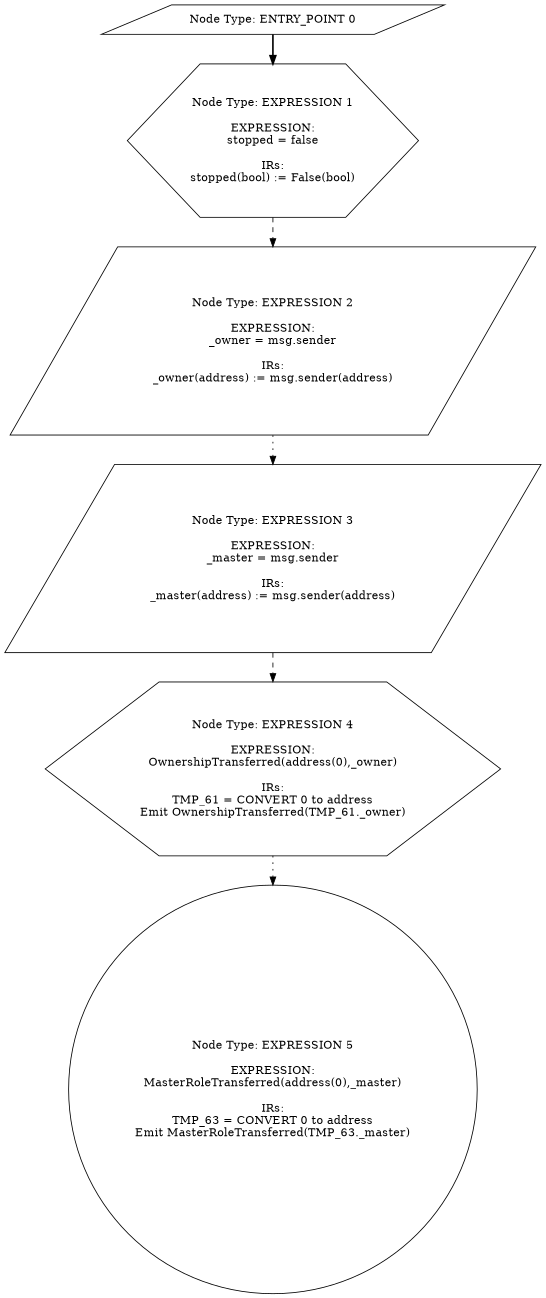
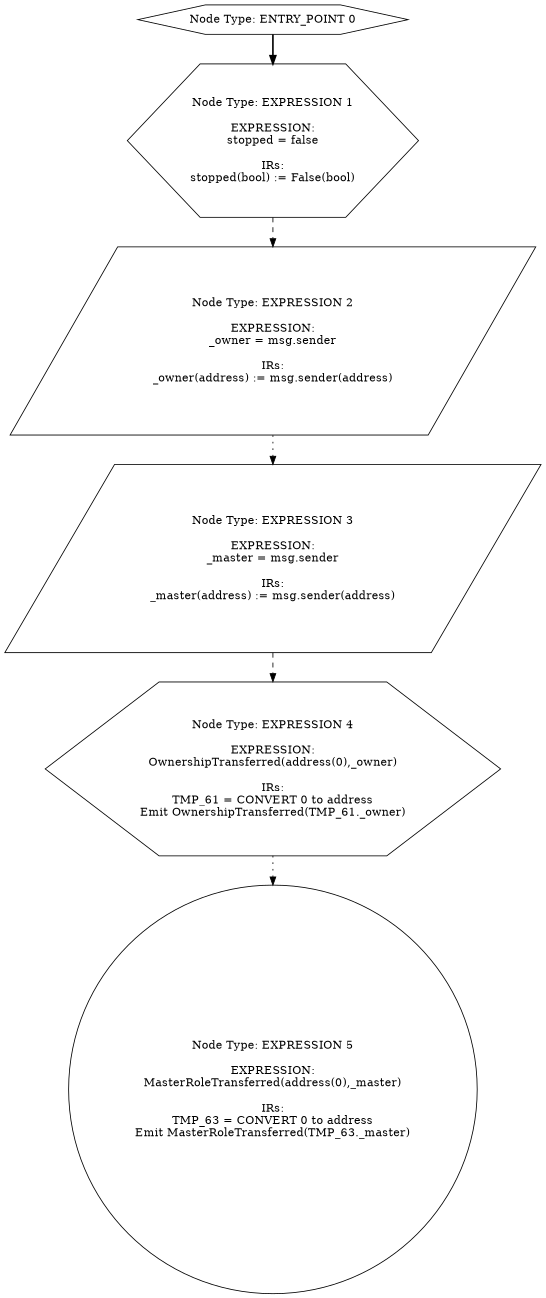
(273, 20) -> (273, 20)
